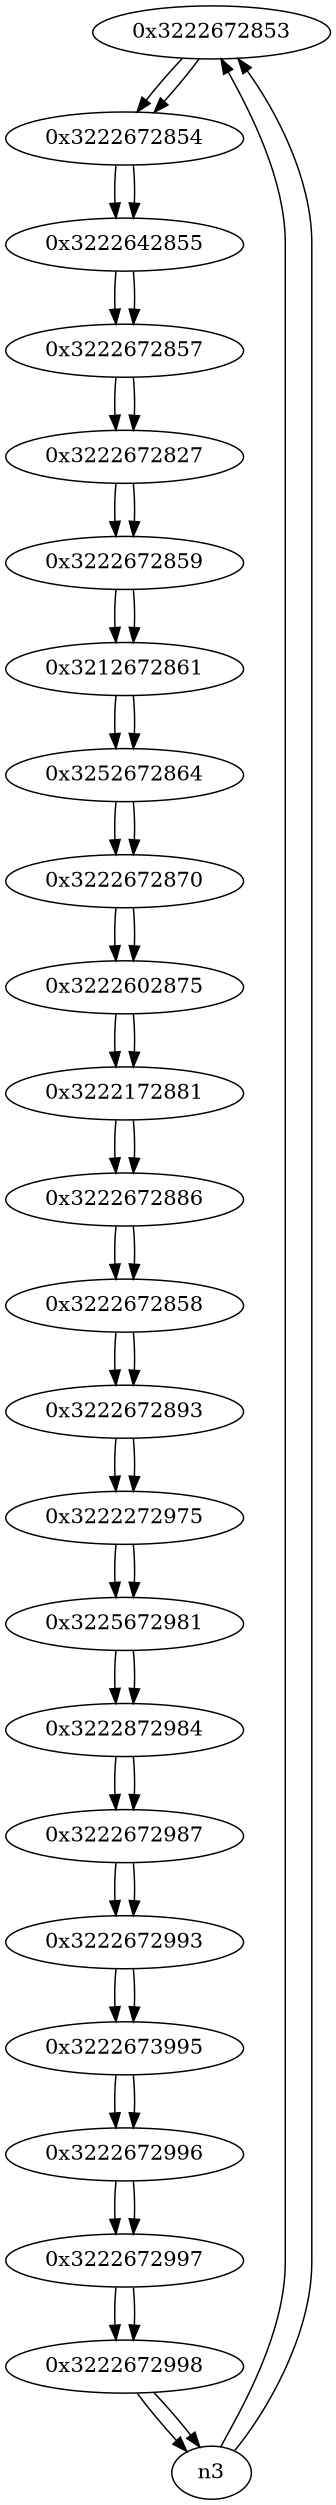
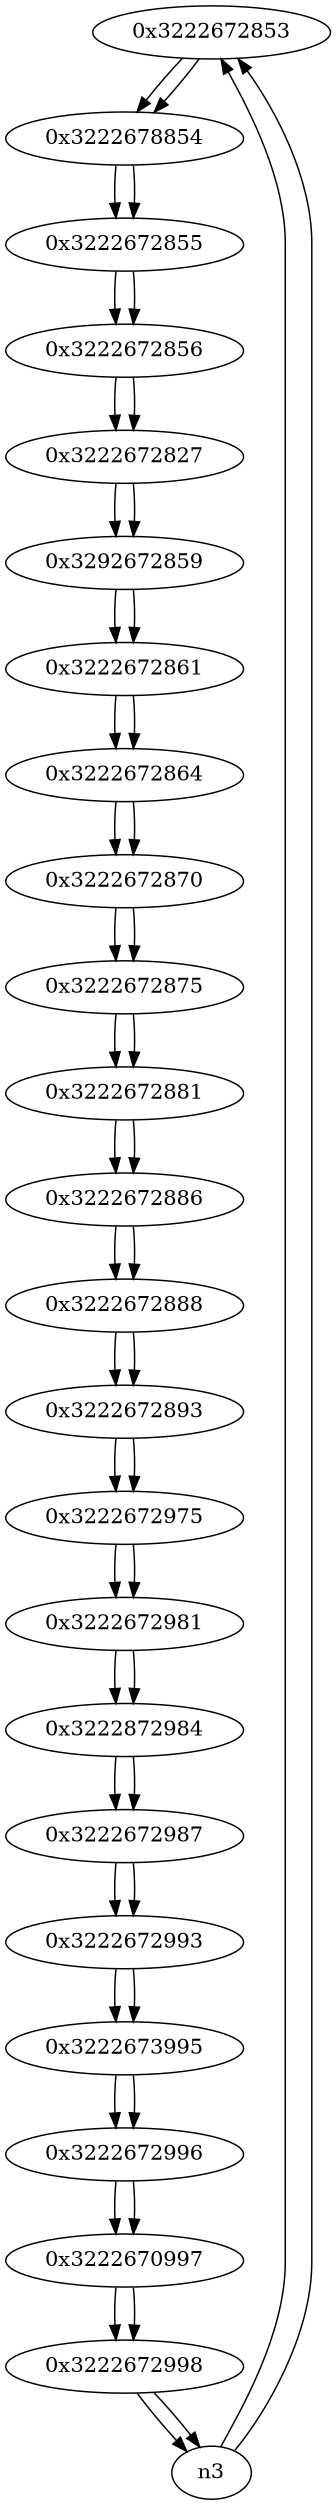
(125, 139) -> (125, 139)
(125, 245) -> (125, 245)
(125, 351) -> (125, 351)
(125, 563) -> (125, 563)
(125, 669) -> (125, 669)
(125, 775) -> (125, 775)
(125, 987) -> (125, 987)
(125, 1093) -> (125, 1093)
(125, 1306) -> (125, 1306)
(125, 1518) -> (125, 1518)
(125, 1624) -> (125, 1624)
(125, 2261) -> (125, 2261)
